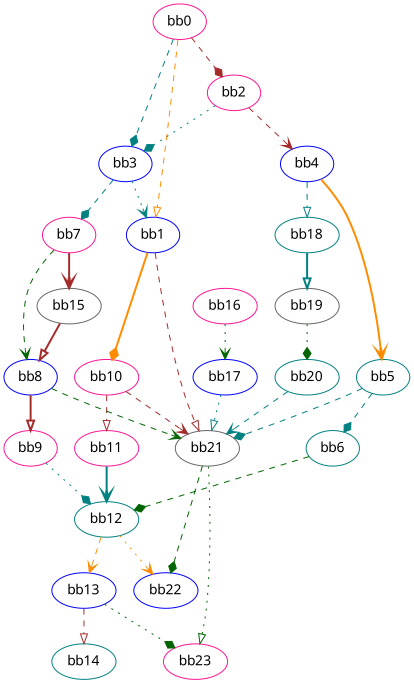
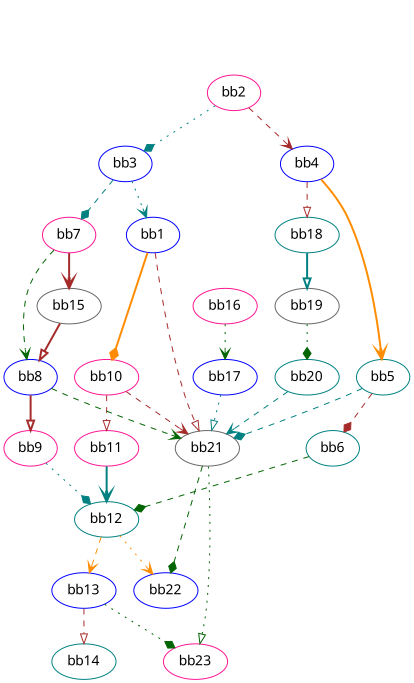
(180, 22) -> none
(307, 195) -> (307, 195)
(362, 408) -> (362, 408)
